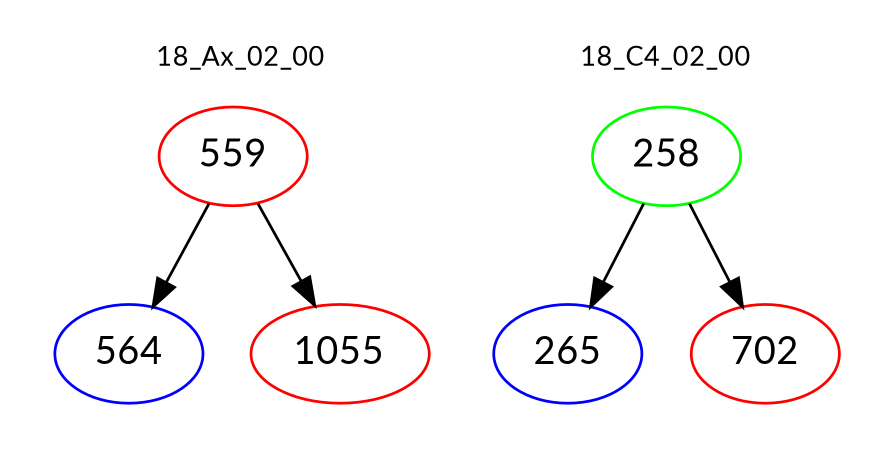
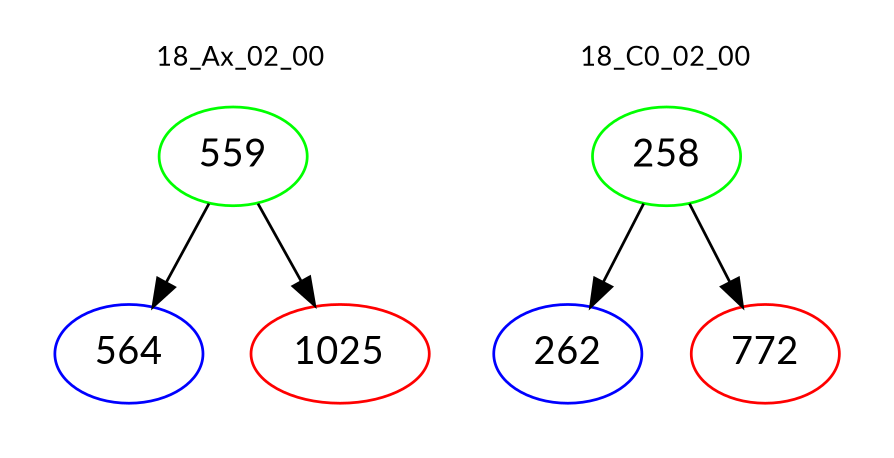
(667, 59) -> (667, 59)
(233, 156) -> (233, 156)
(340, 354) -> (340, 354)
(568, 354) -> (568, 354)
(765, 354) -> (765, 354)
